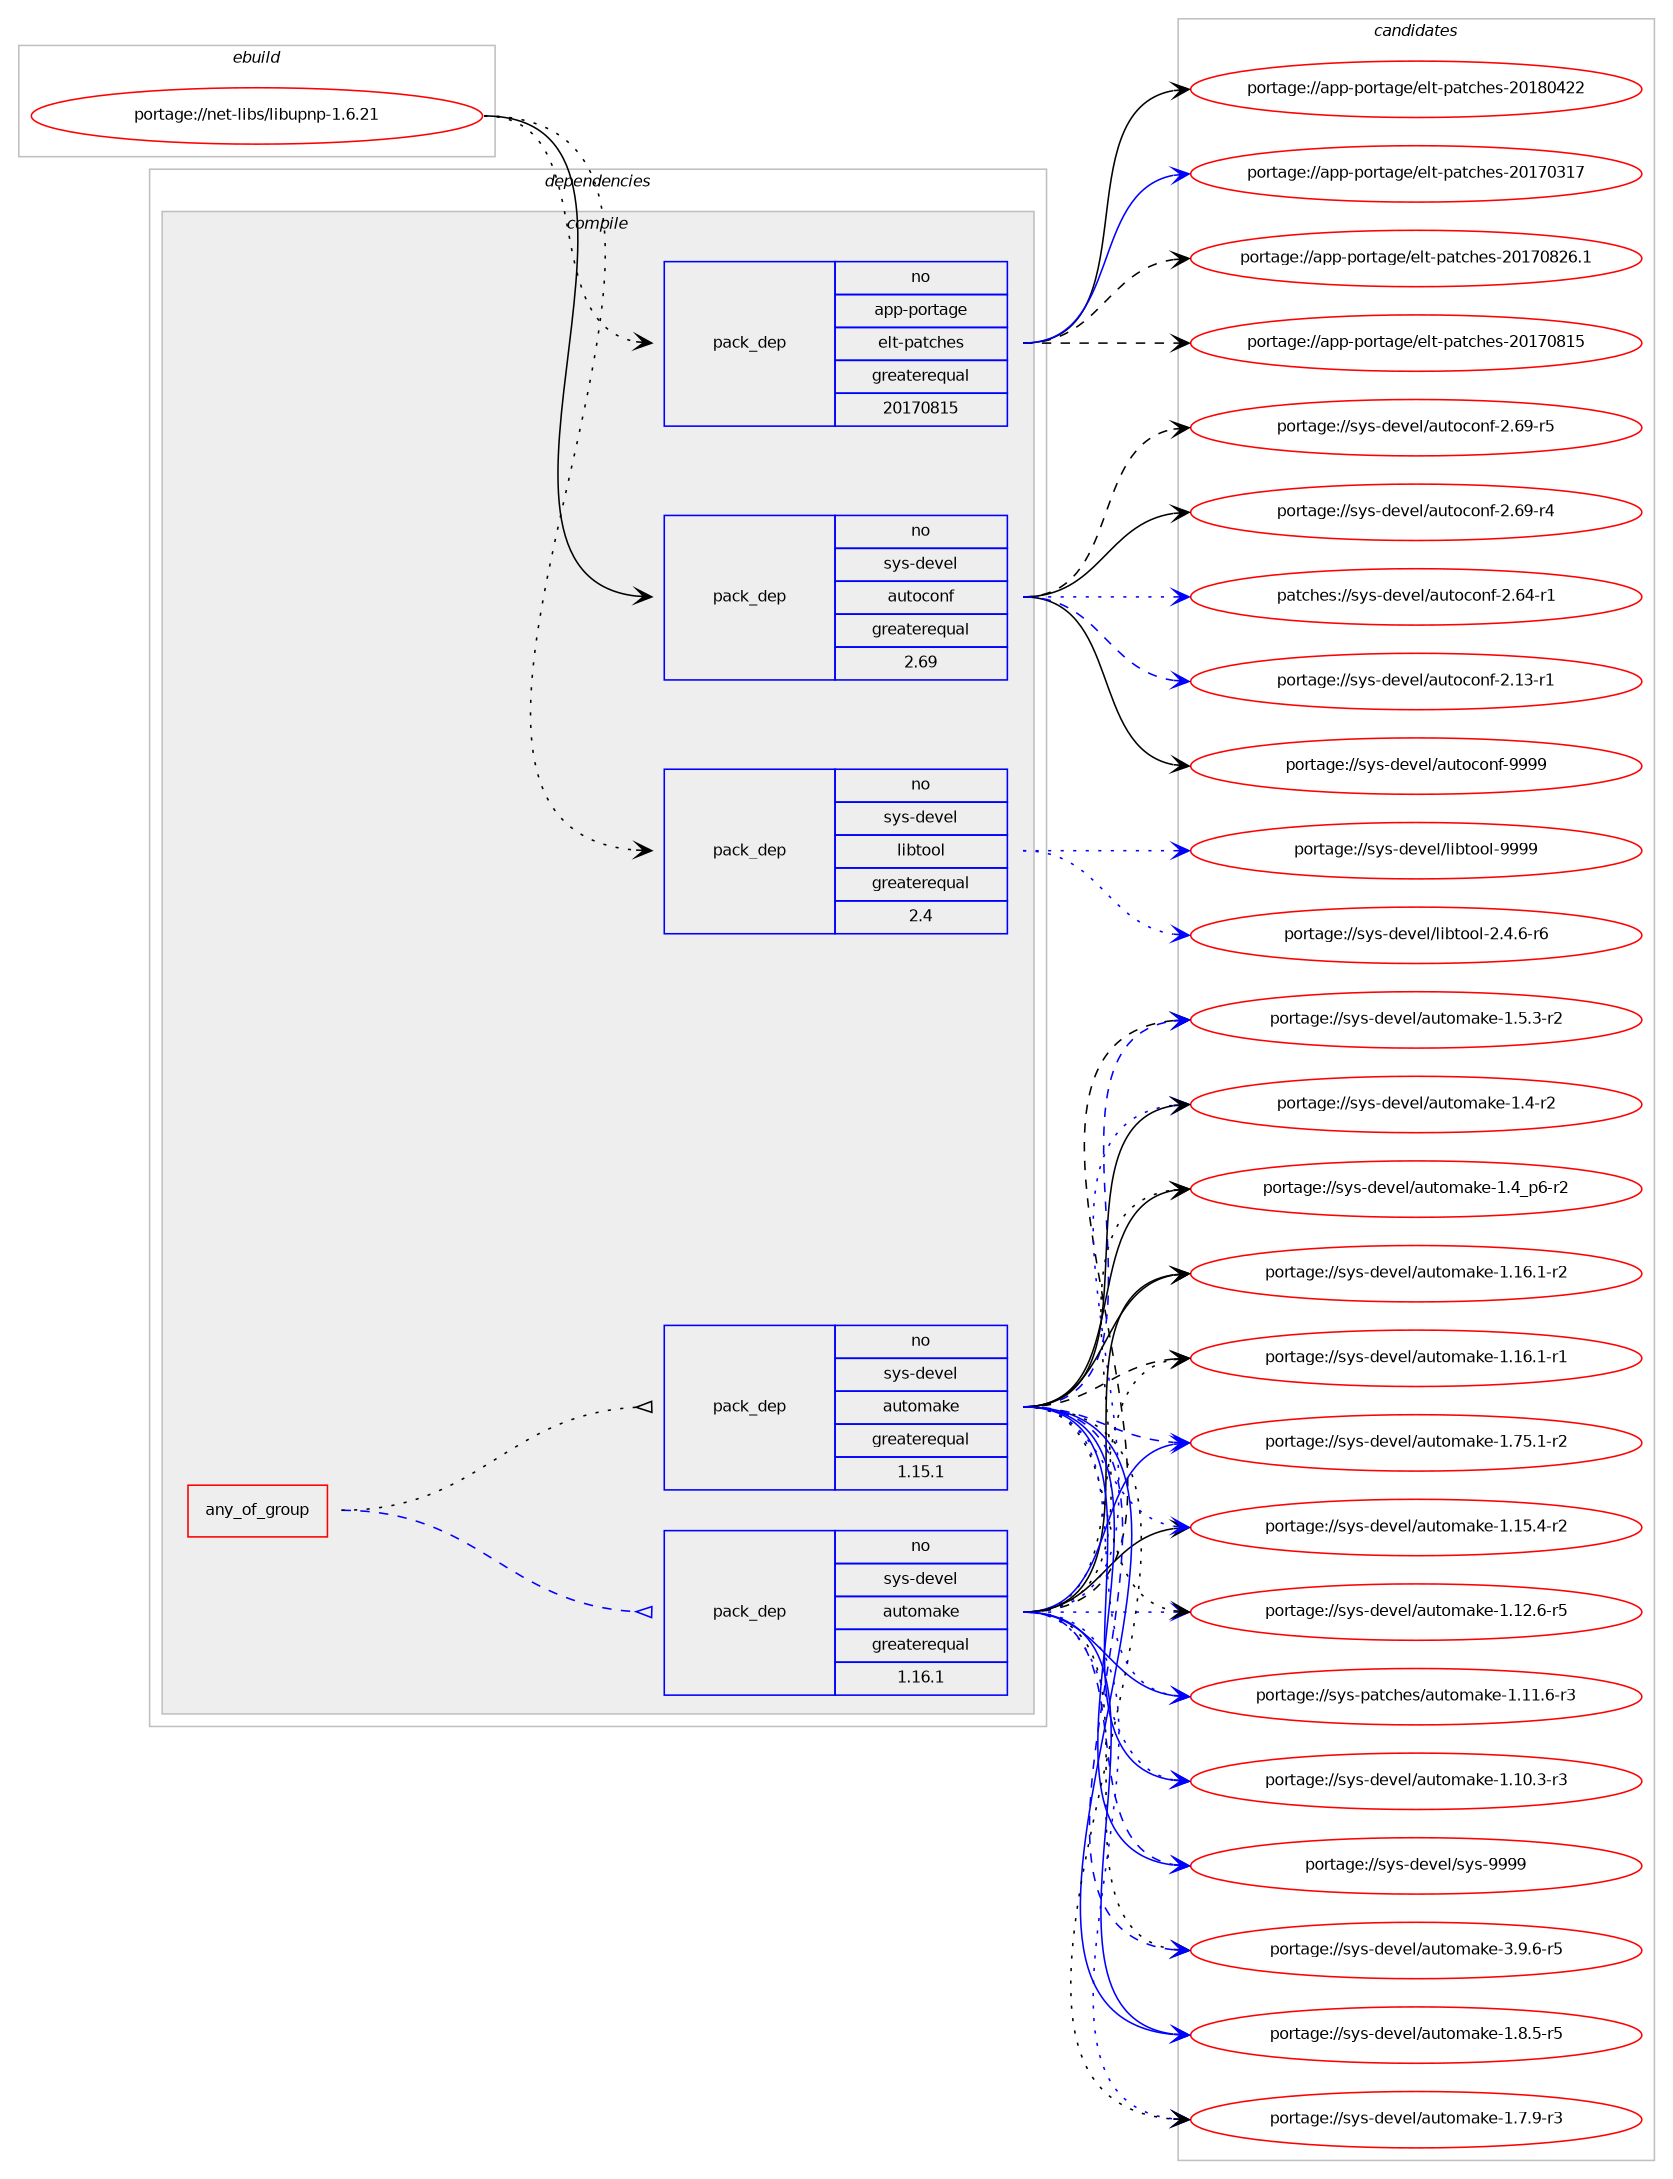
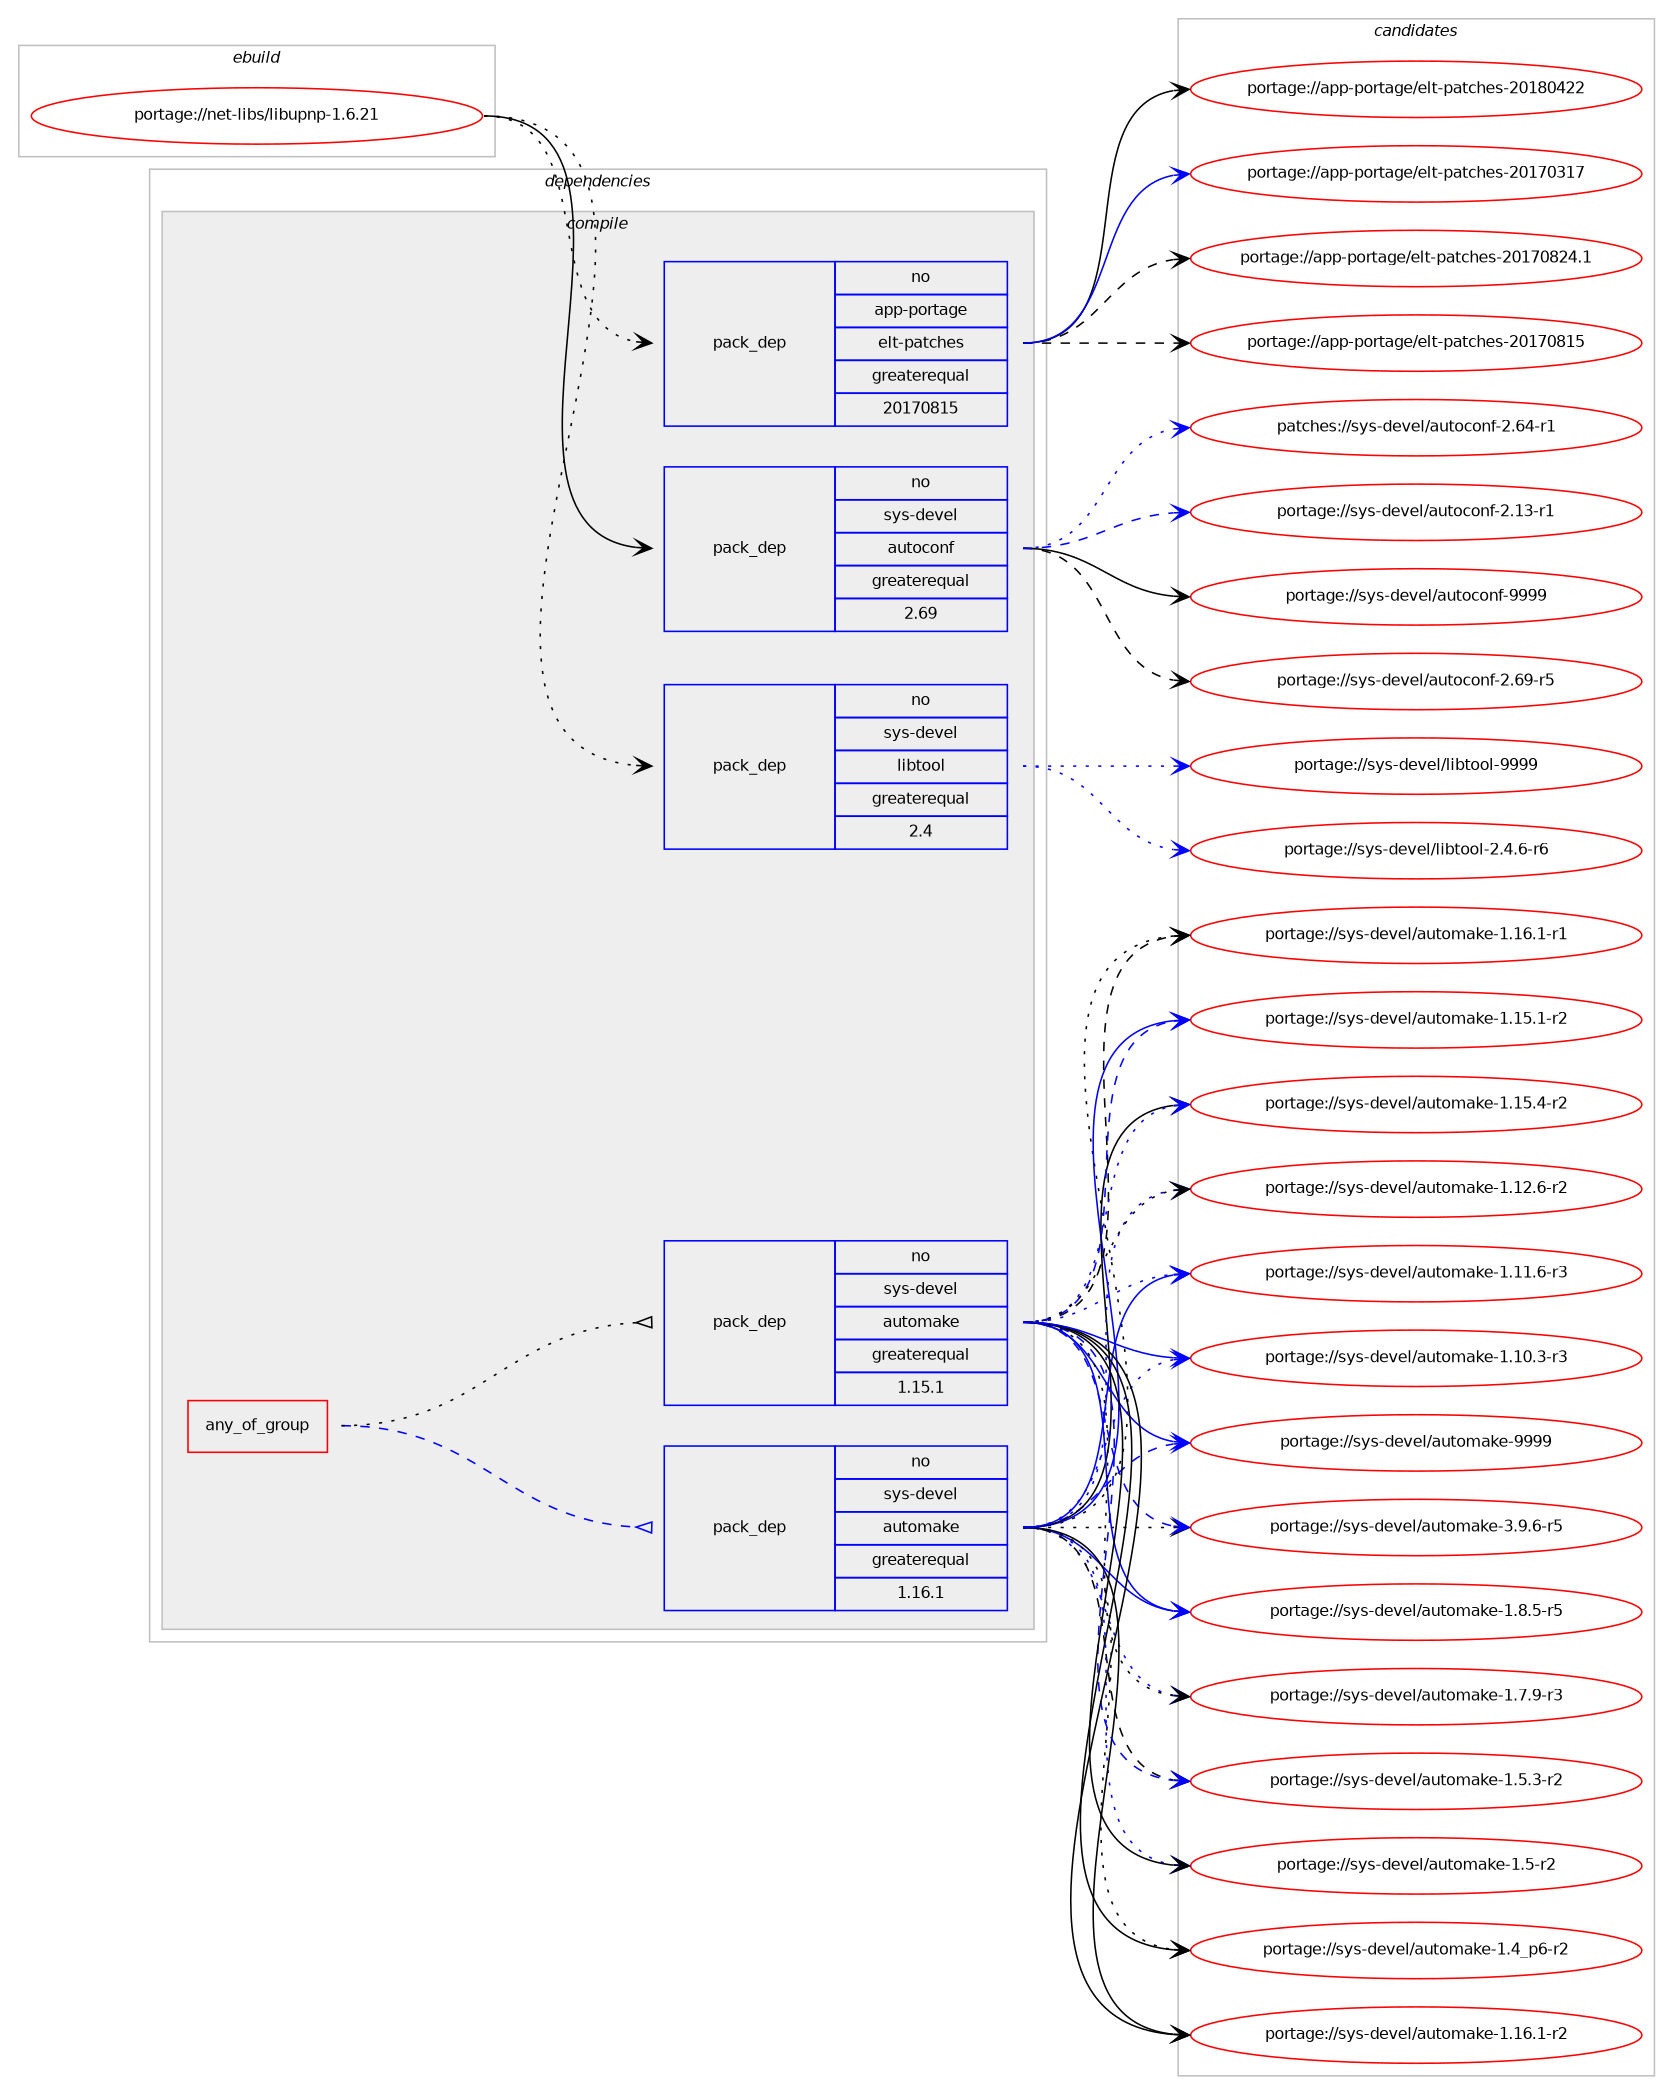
(1416, 258) -> (1416, 258)
(1416, 512) -> none
(1416, 1104) -> (1416, 1866)
(1416, 1443) -> (1416, 1020)
(1416, 1612) -> (1416, 1189)
(1416, 1697) -> (1416, 1274)
(1416, 1866) -> (1416, 1443)
